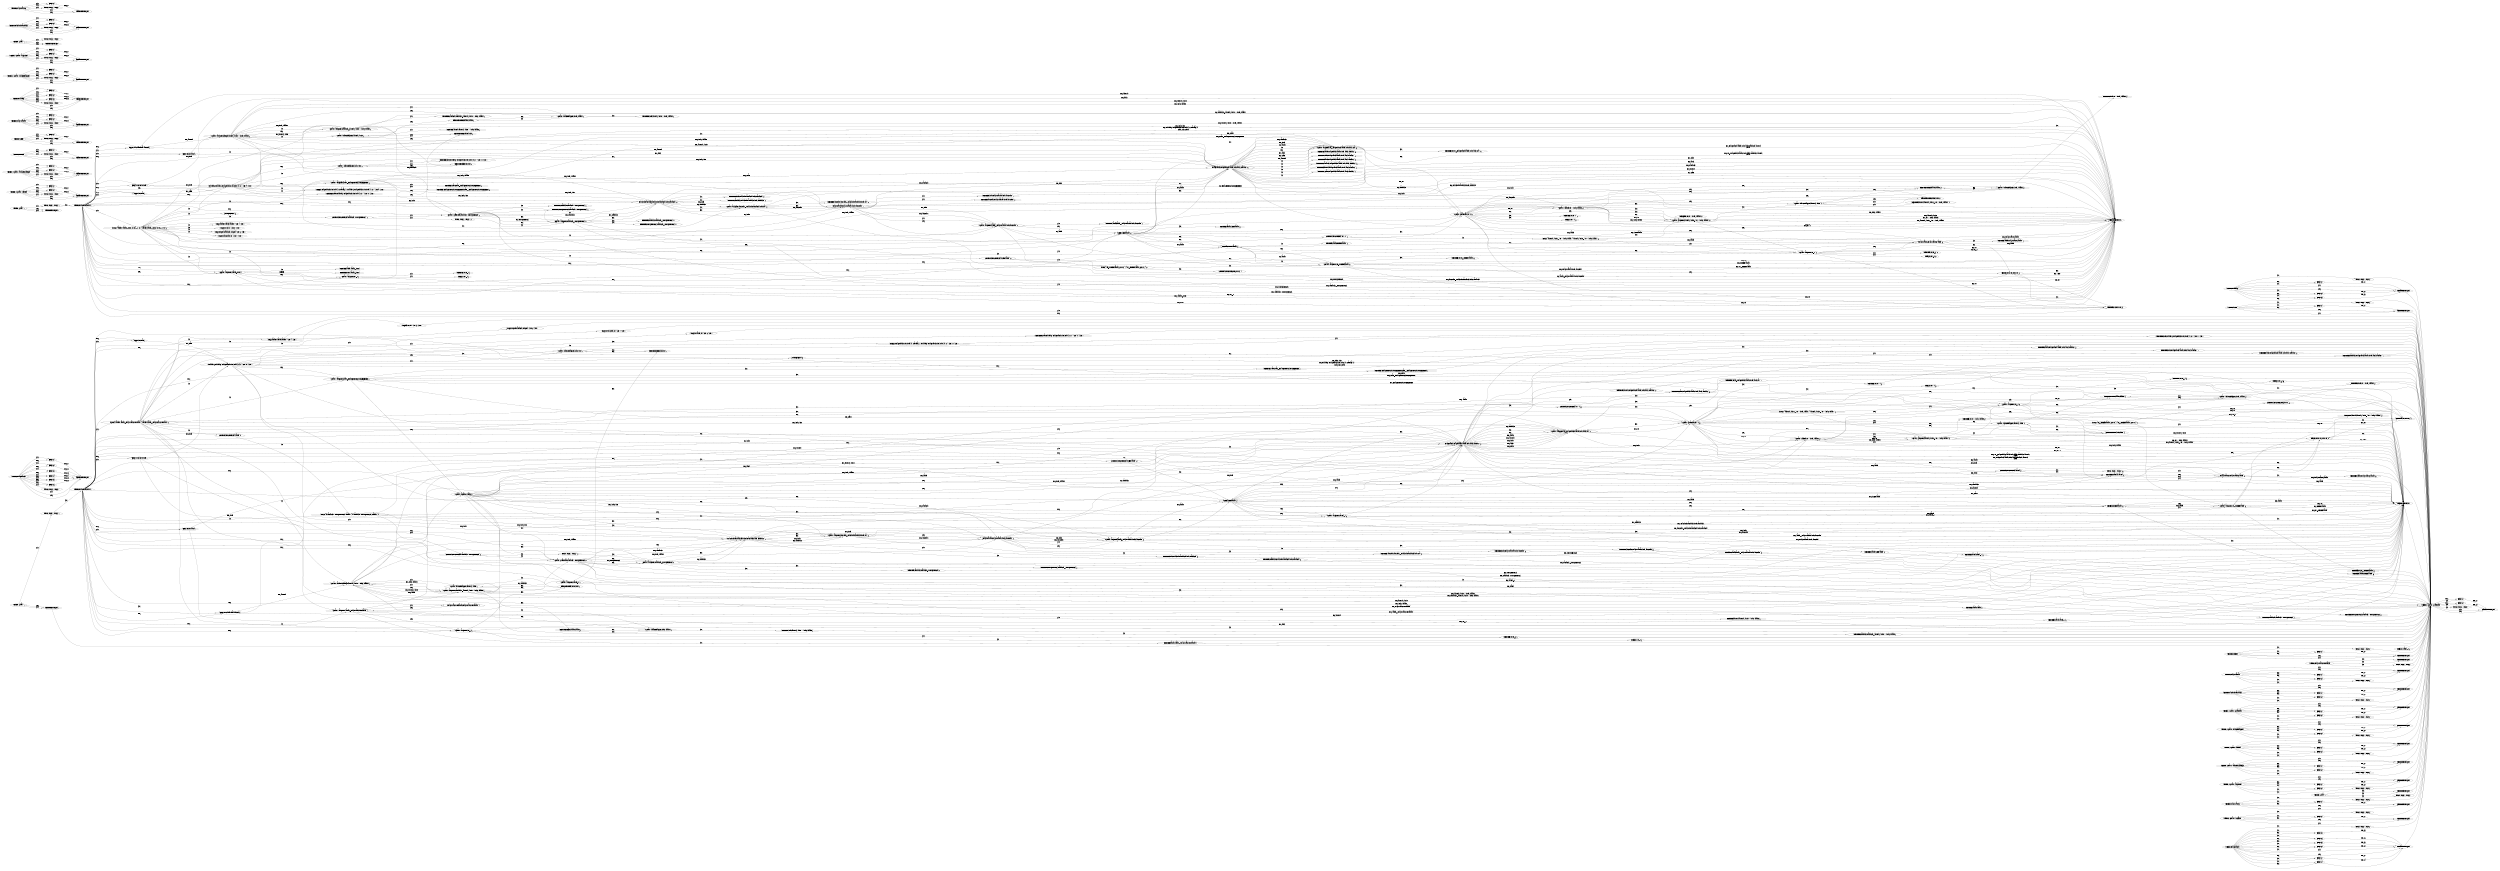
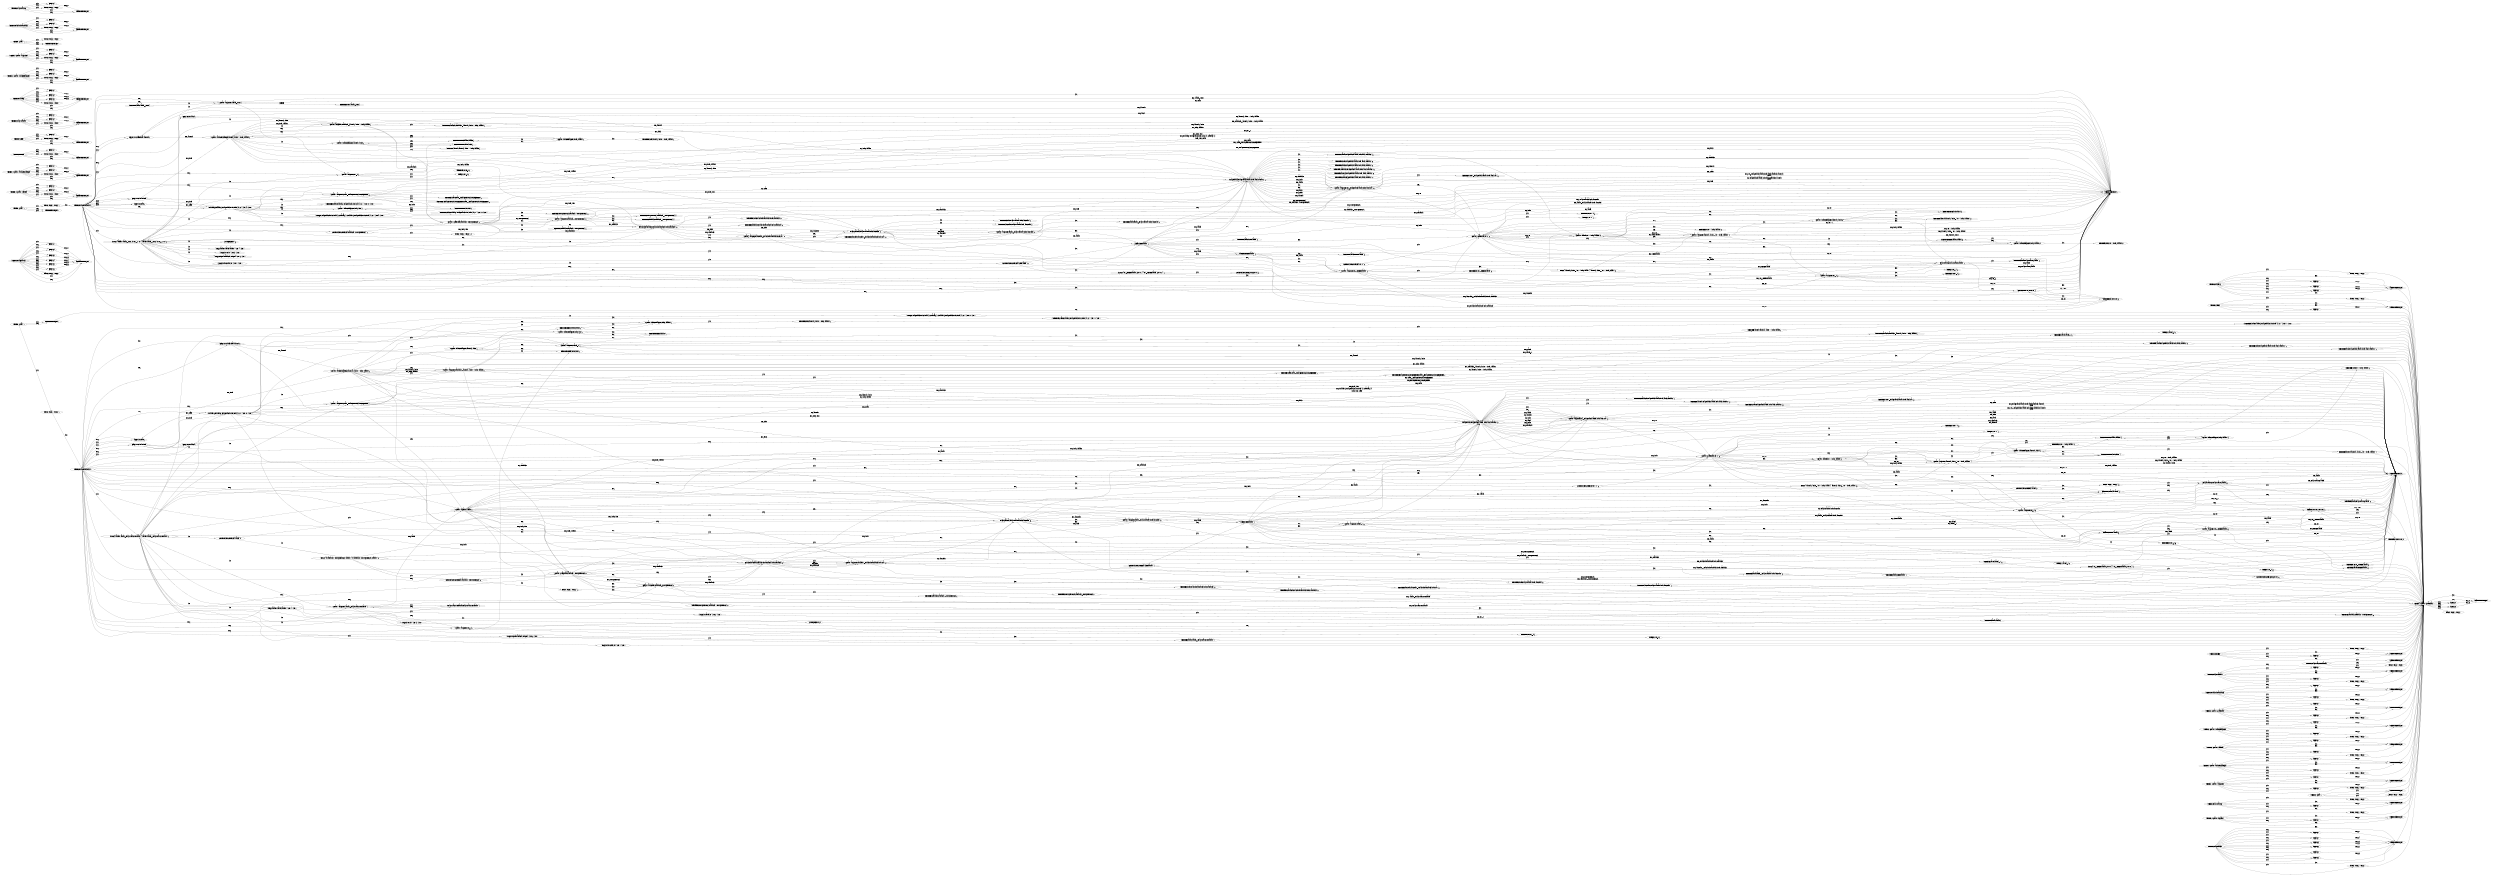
(290, 270) -> (184, 104)
none -> (1371, 342)
(1282, 484) -> (1299, 497)
none -> (347, 524)
none -> (2063, 564)
(1282, 610) -> (1299, 346)
